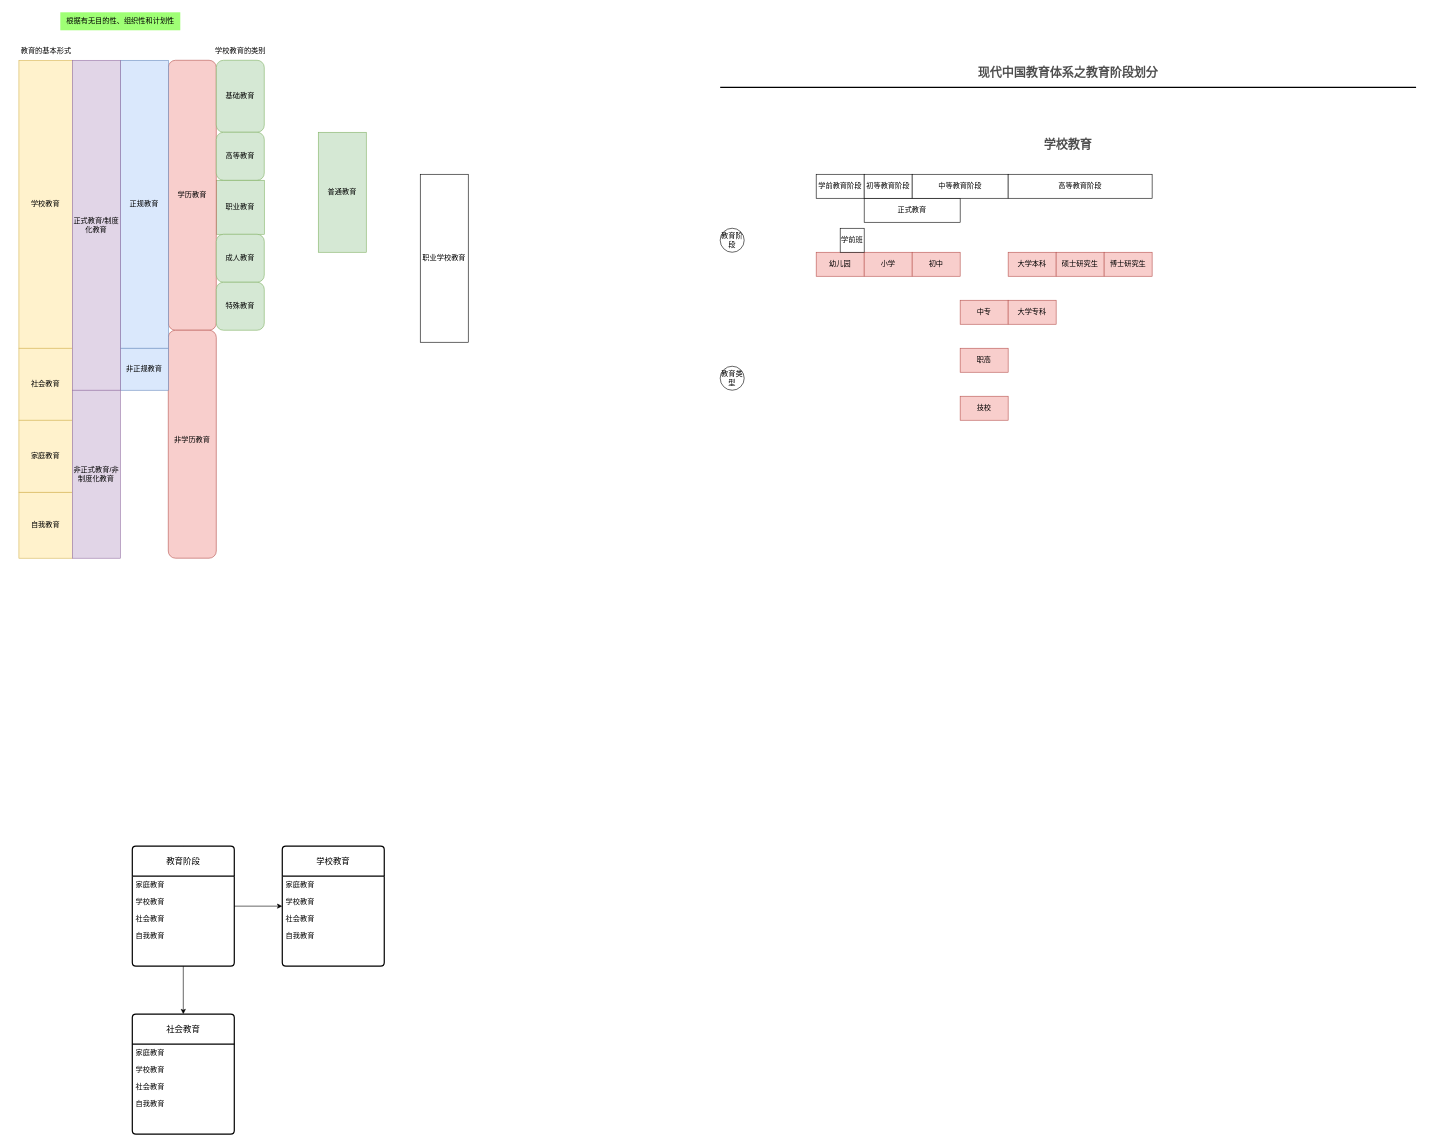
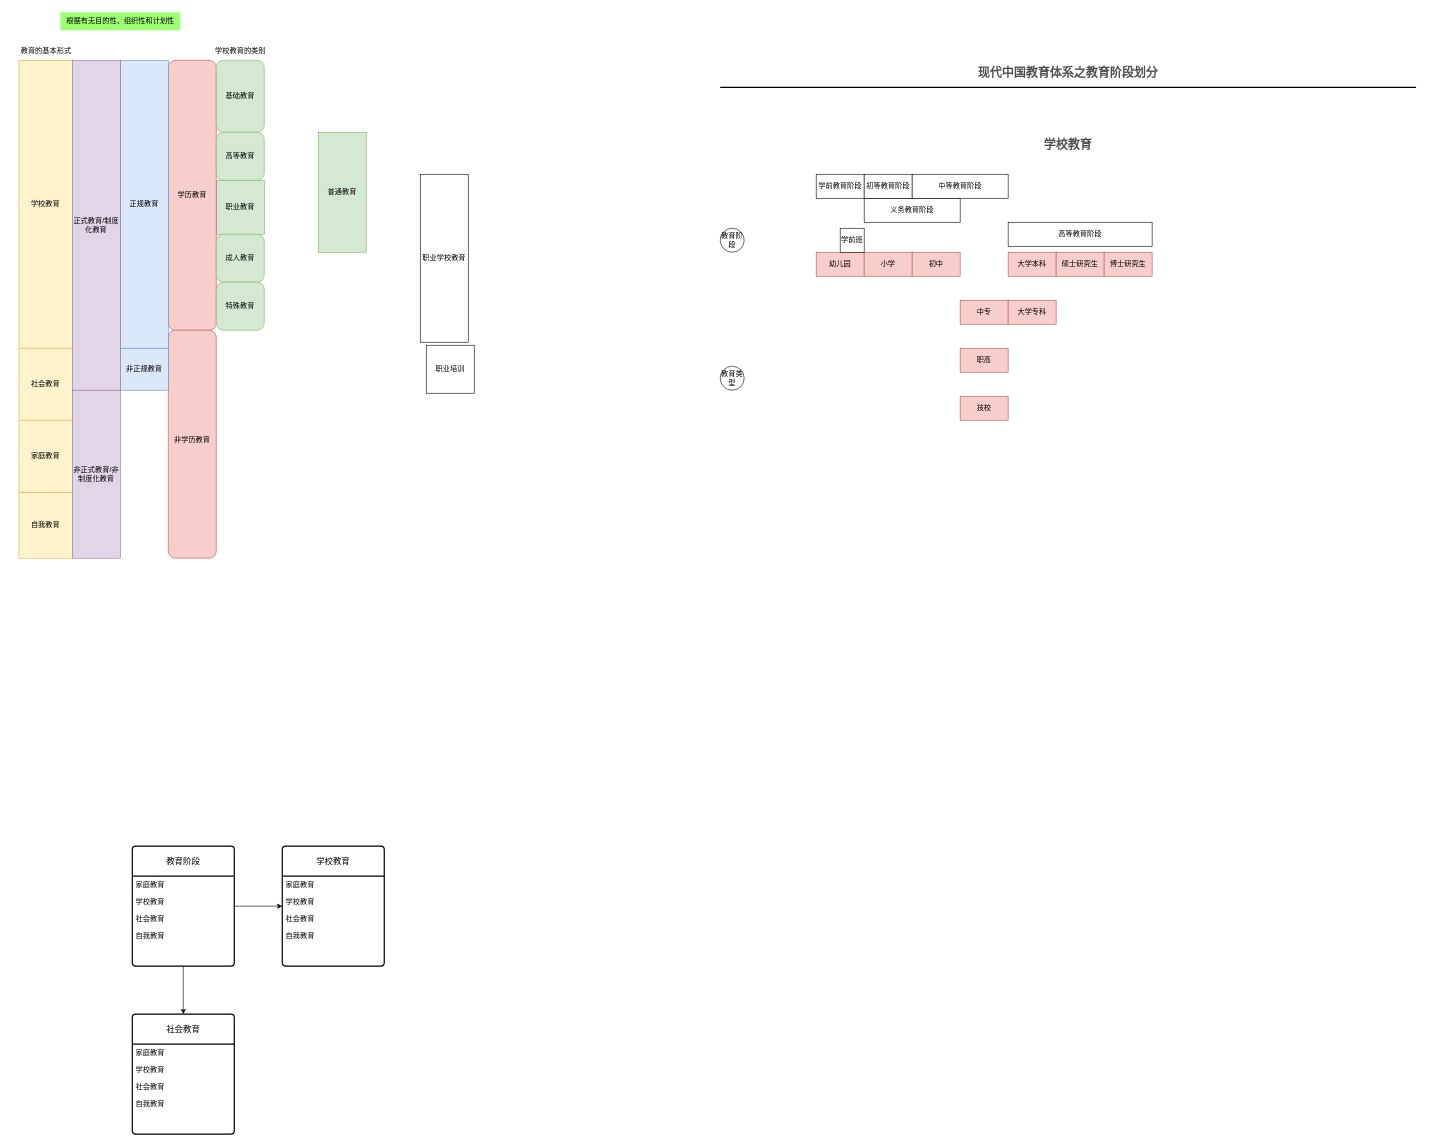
(1080, 186) -> (1080, 234)
(912, 210) -> (912, 210)
none -> (450, 369)
